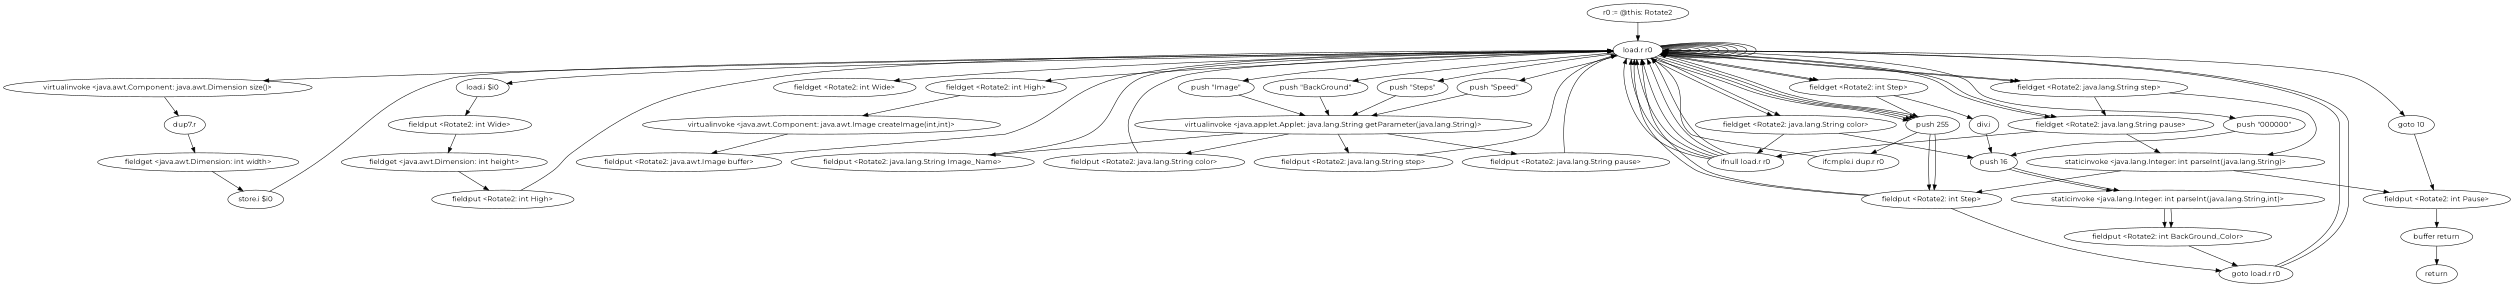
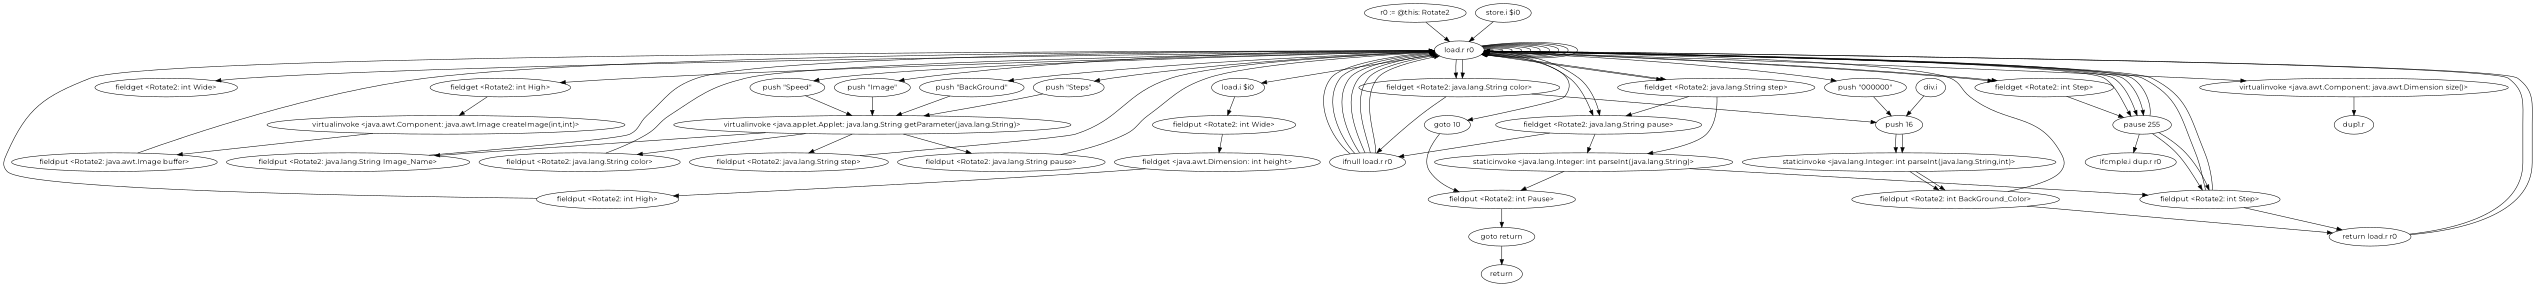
(1931, 105) -> none
(185, 125) -> (2354, 125)
(1933, 125) -> (2142, 125)
(1712, 140) -> (1959, 85)
(198, 162) -> none
(2437, 237) -> (1502, 237)
(2256, 274) -> (2370, 237)
